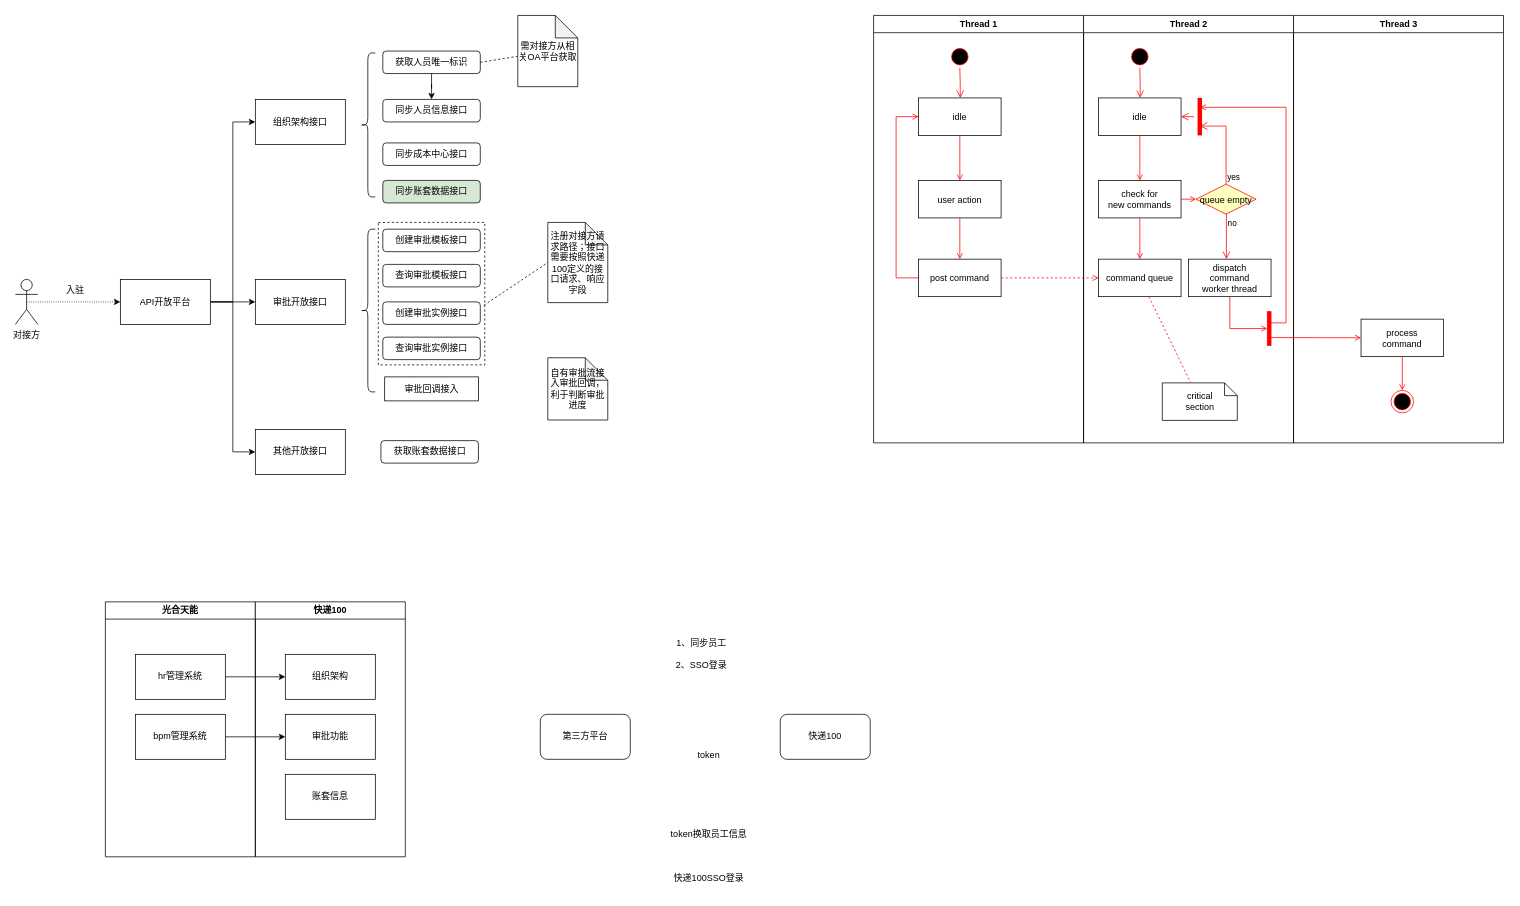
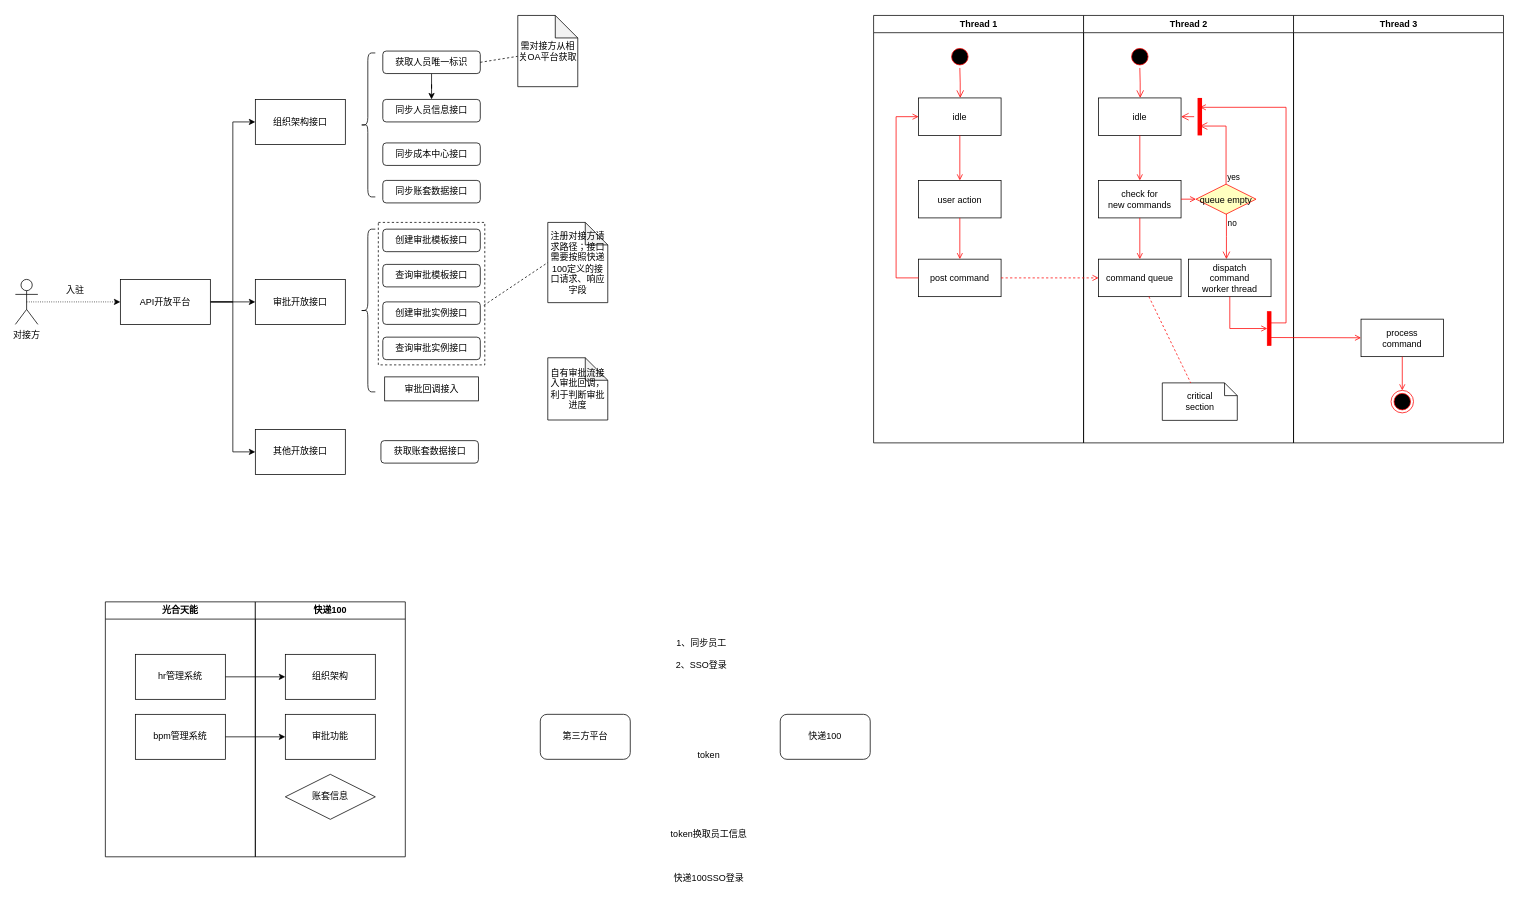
(432, 192) -> (432, 192)
(330, 797) -> (330, 797)
